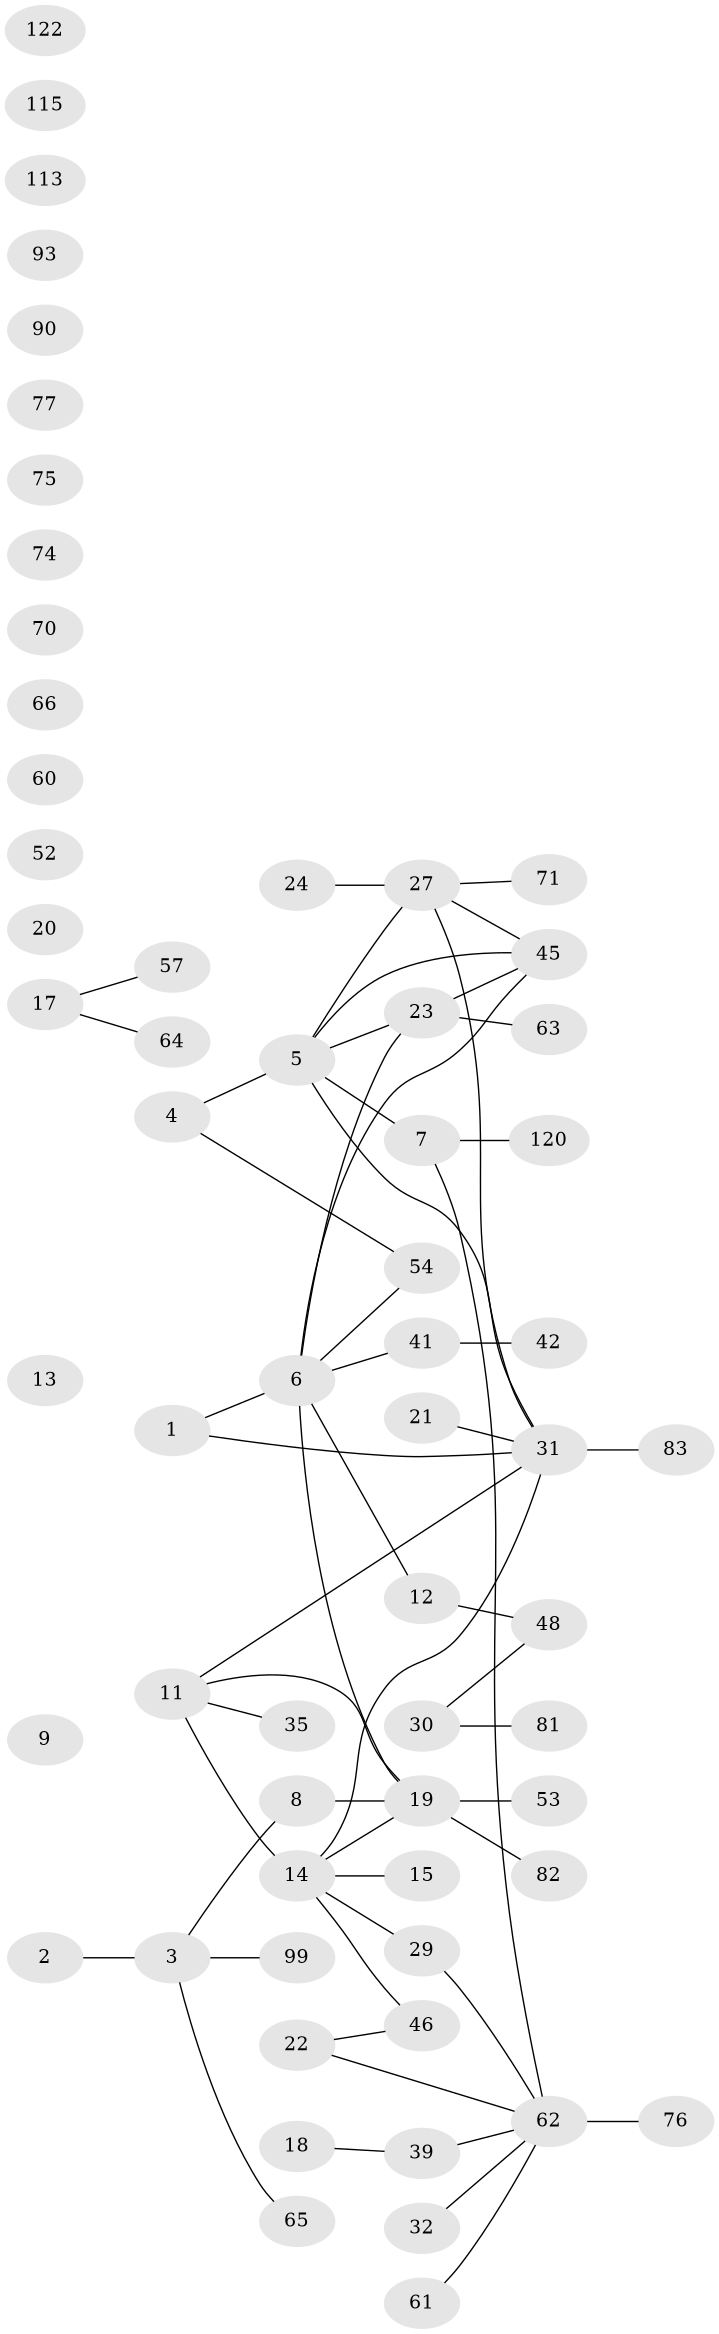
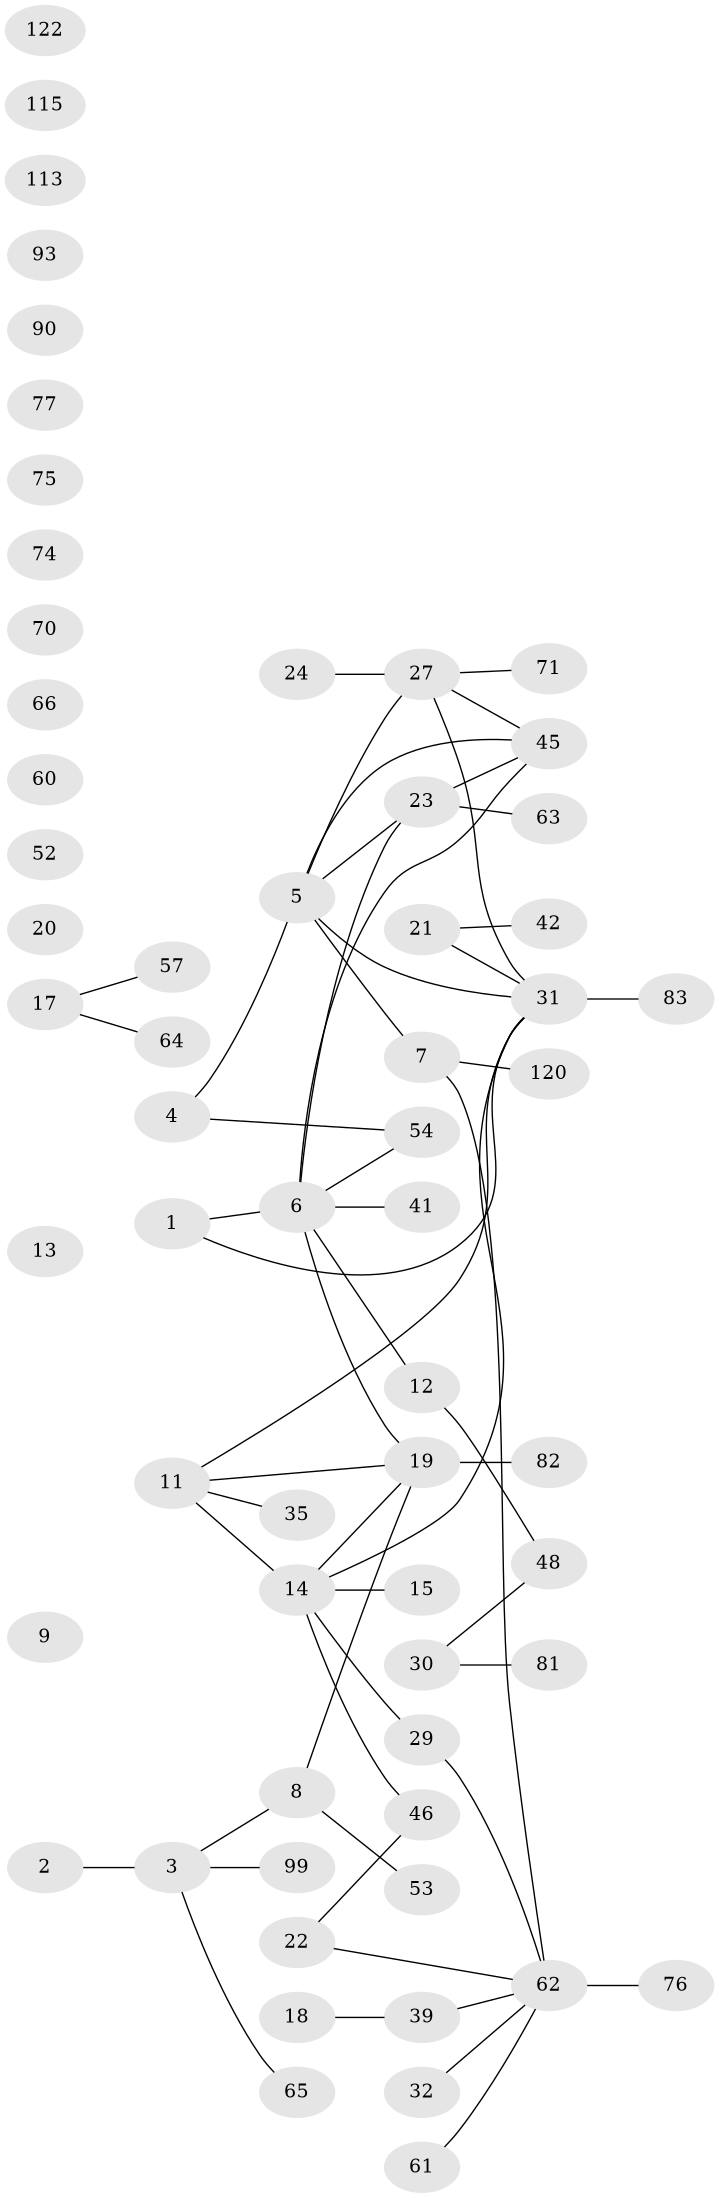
(486, 1343) -> (483, 927)
(486, 1801) -> (359, 1841)
